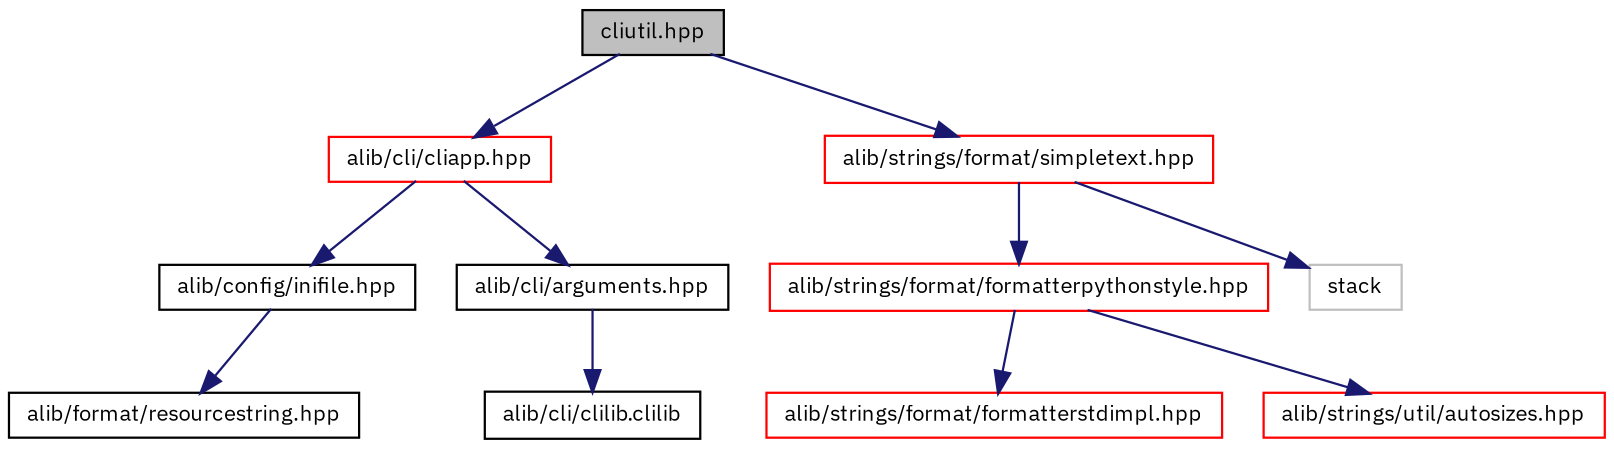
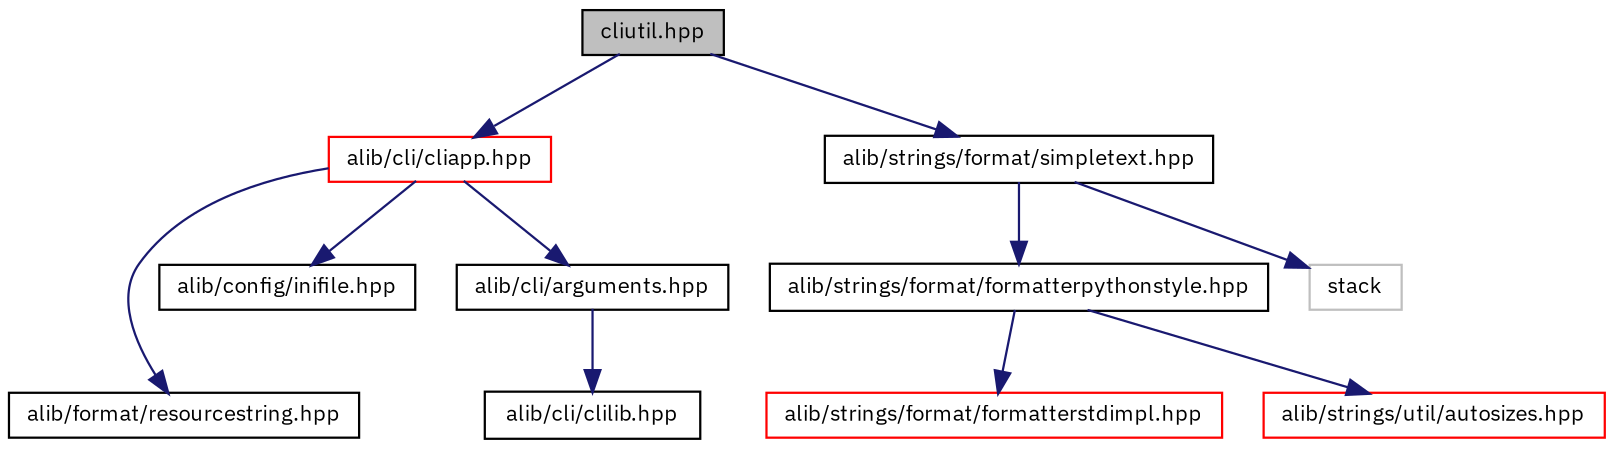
(1019, 159) -> (1019, 159)
(1019, 287) -> (1019, 287)
(243, 342) -> (173, 229)
(593, 415) -> (593, 415)
